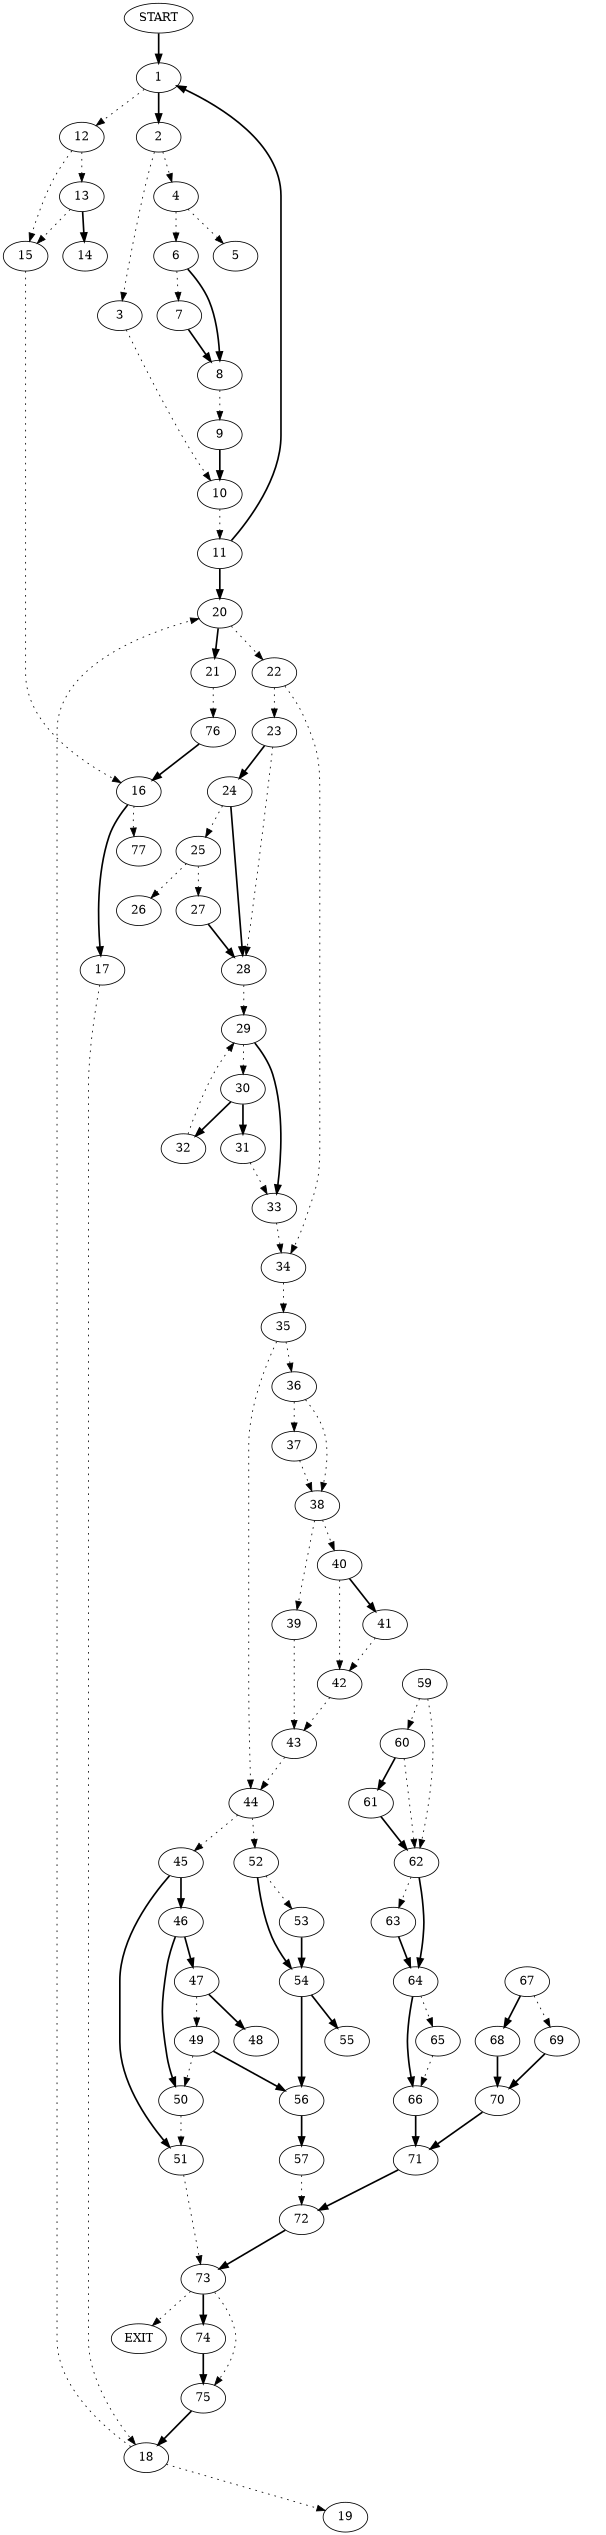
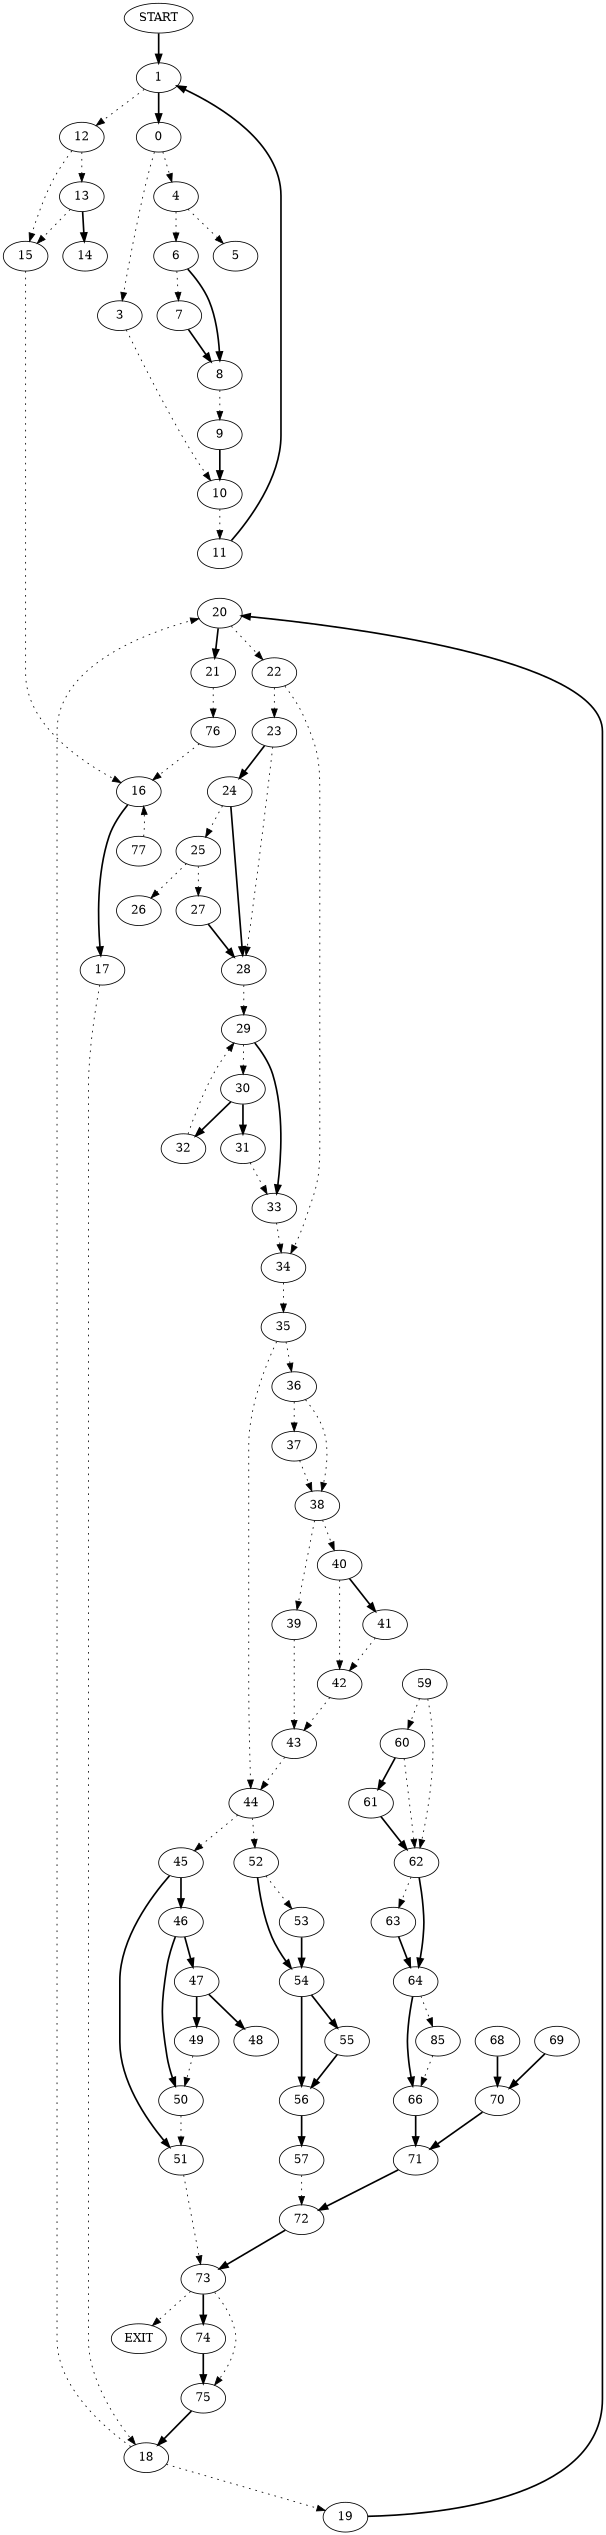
(159, 137) -> (159, 137)
(220, 579) -> (602, 1516)
(179, 759) -> (179, 759)
(133, 817) -> (144, 825)
(527, 1982) -> none
(197, 2007) -> (197, 2007)
(438, 2041) -> (438, 2041)
(245, 2069) -> (327, 2068)
